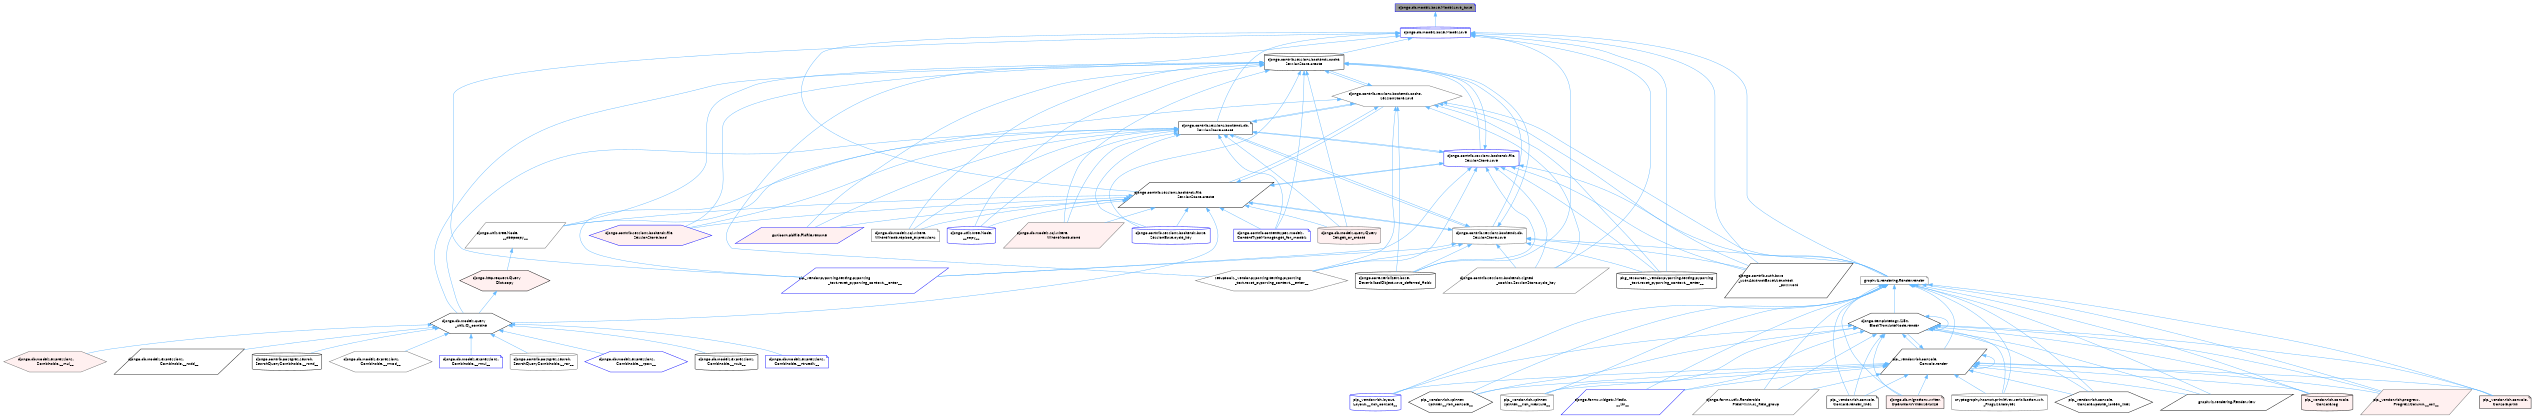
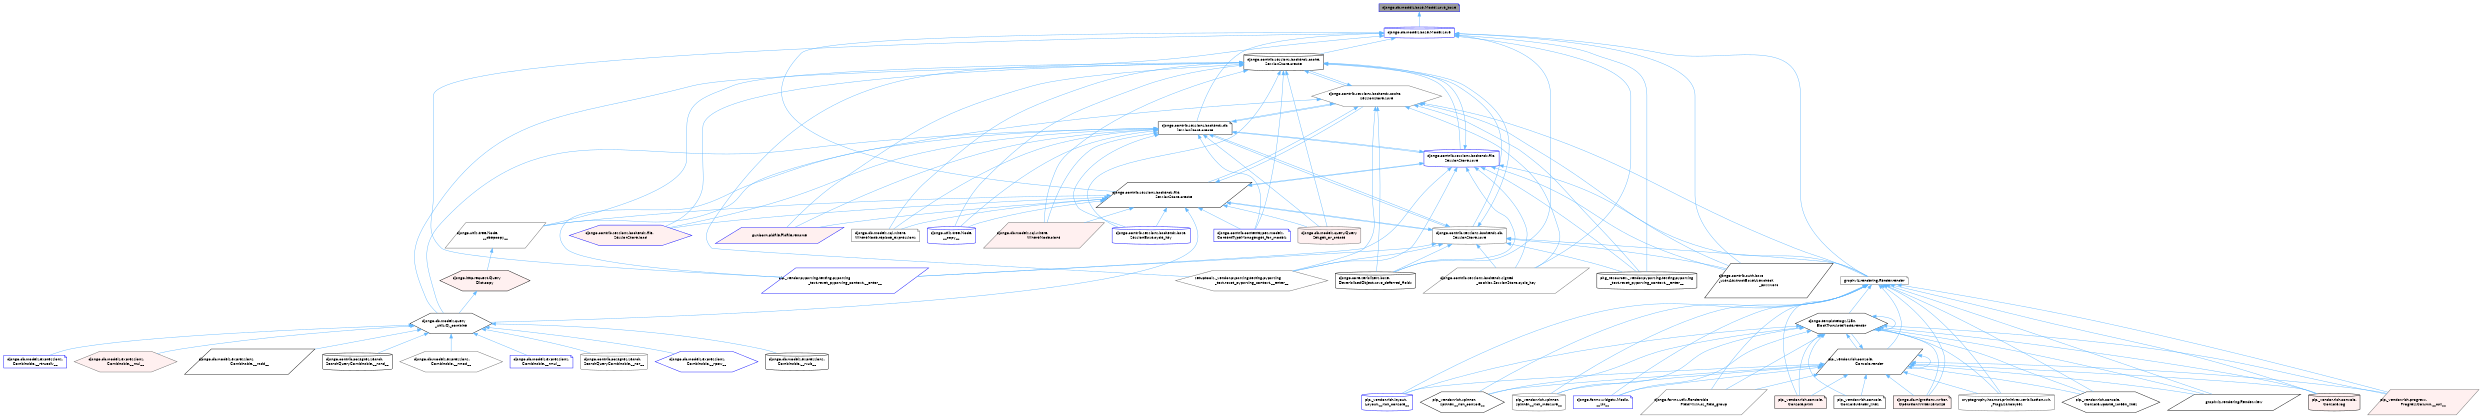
(1836, 323) -> none
(1623, 402) -> (1603, 402)
